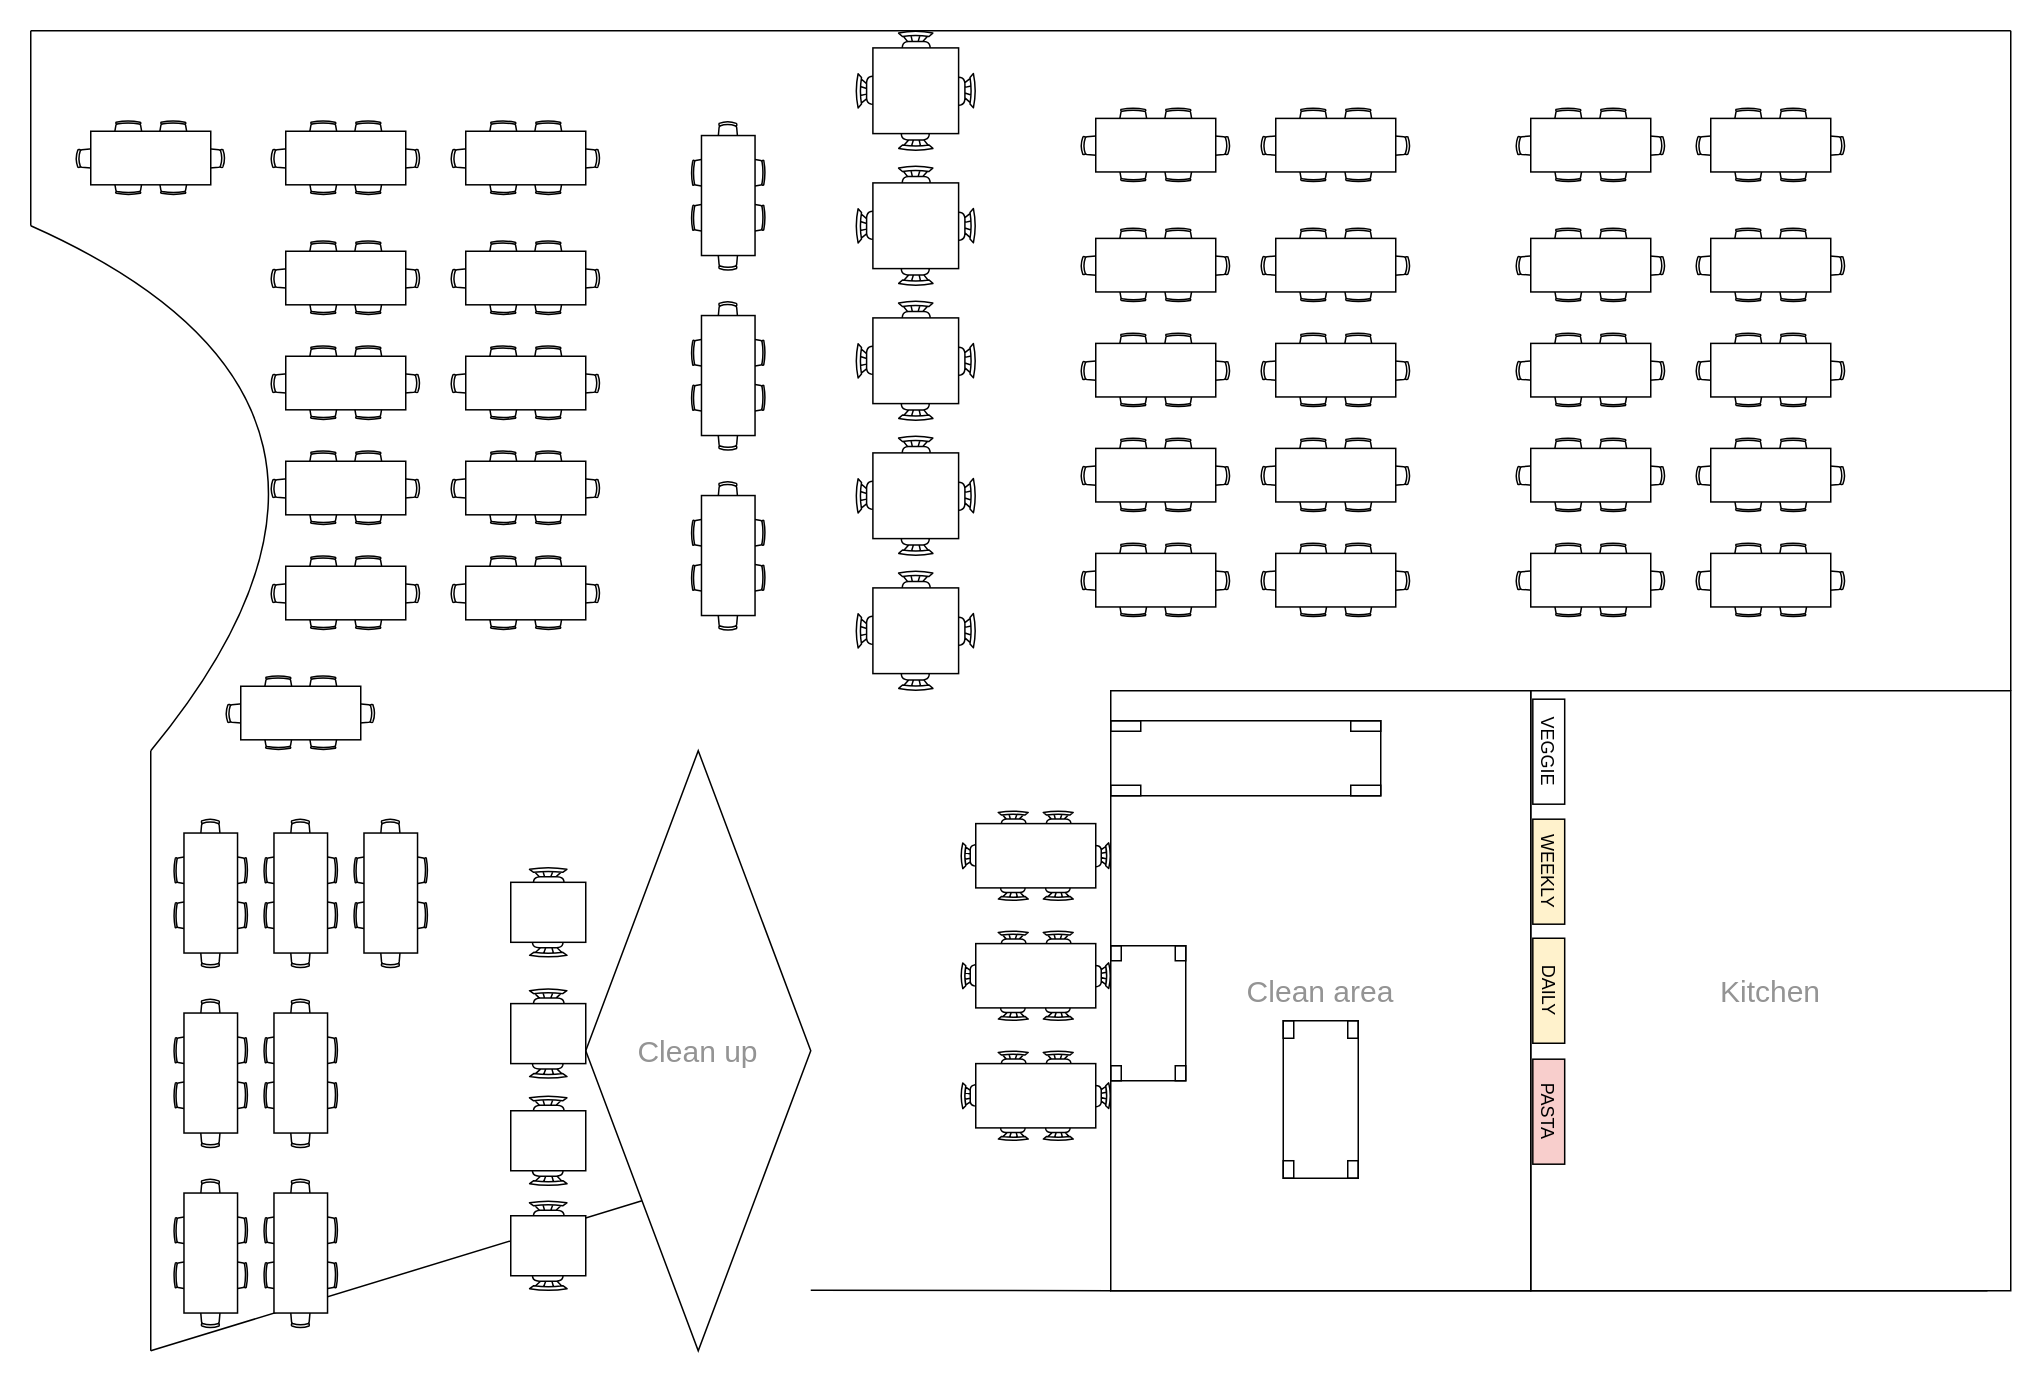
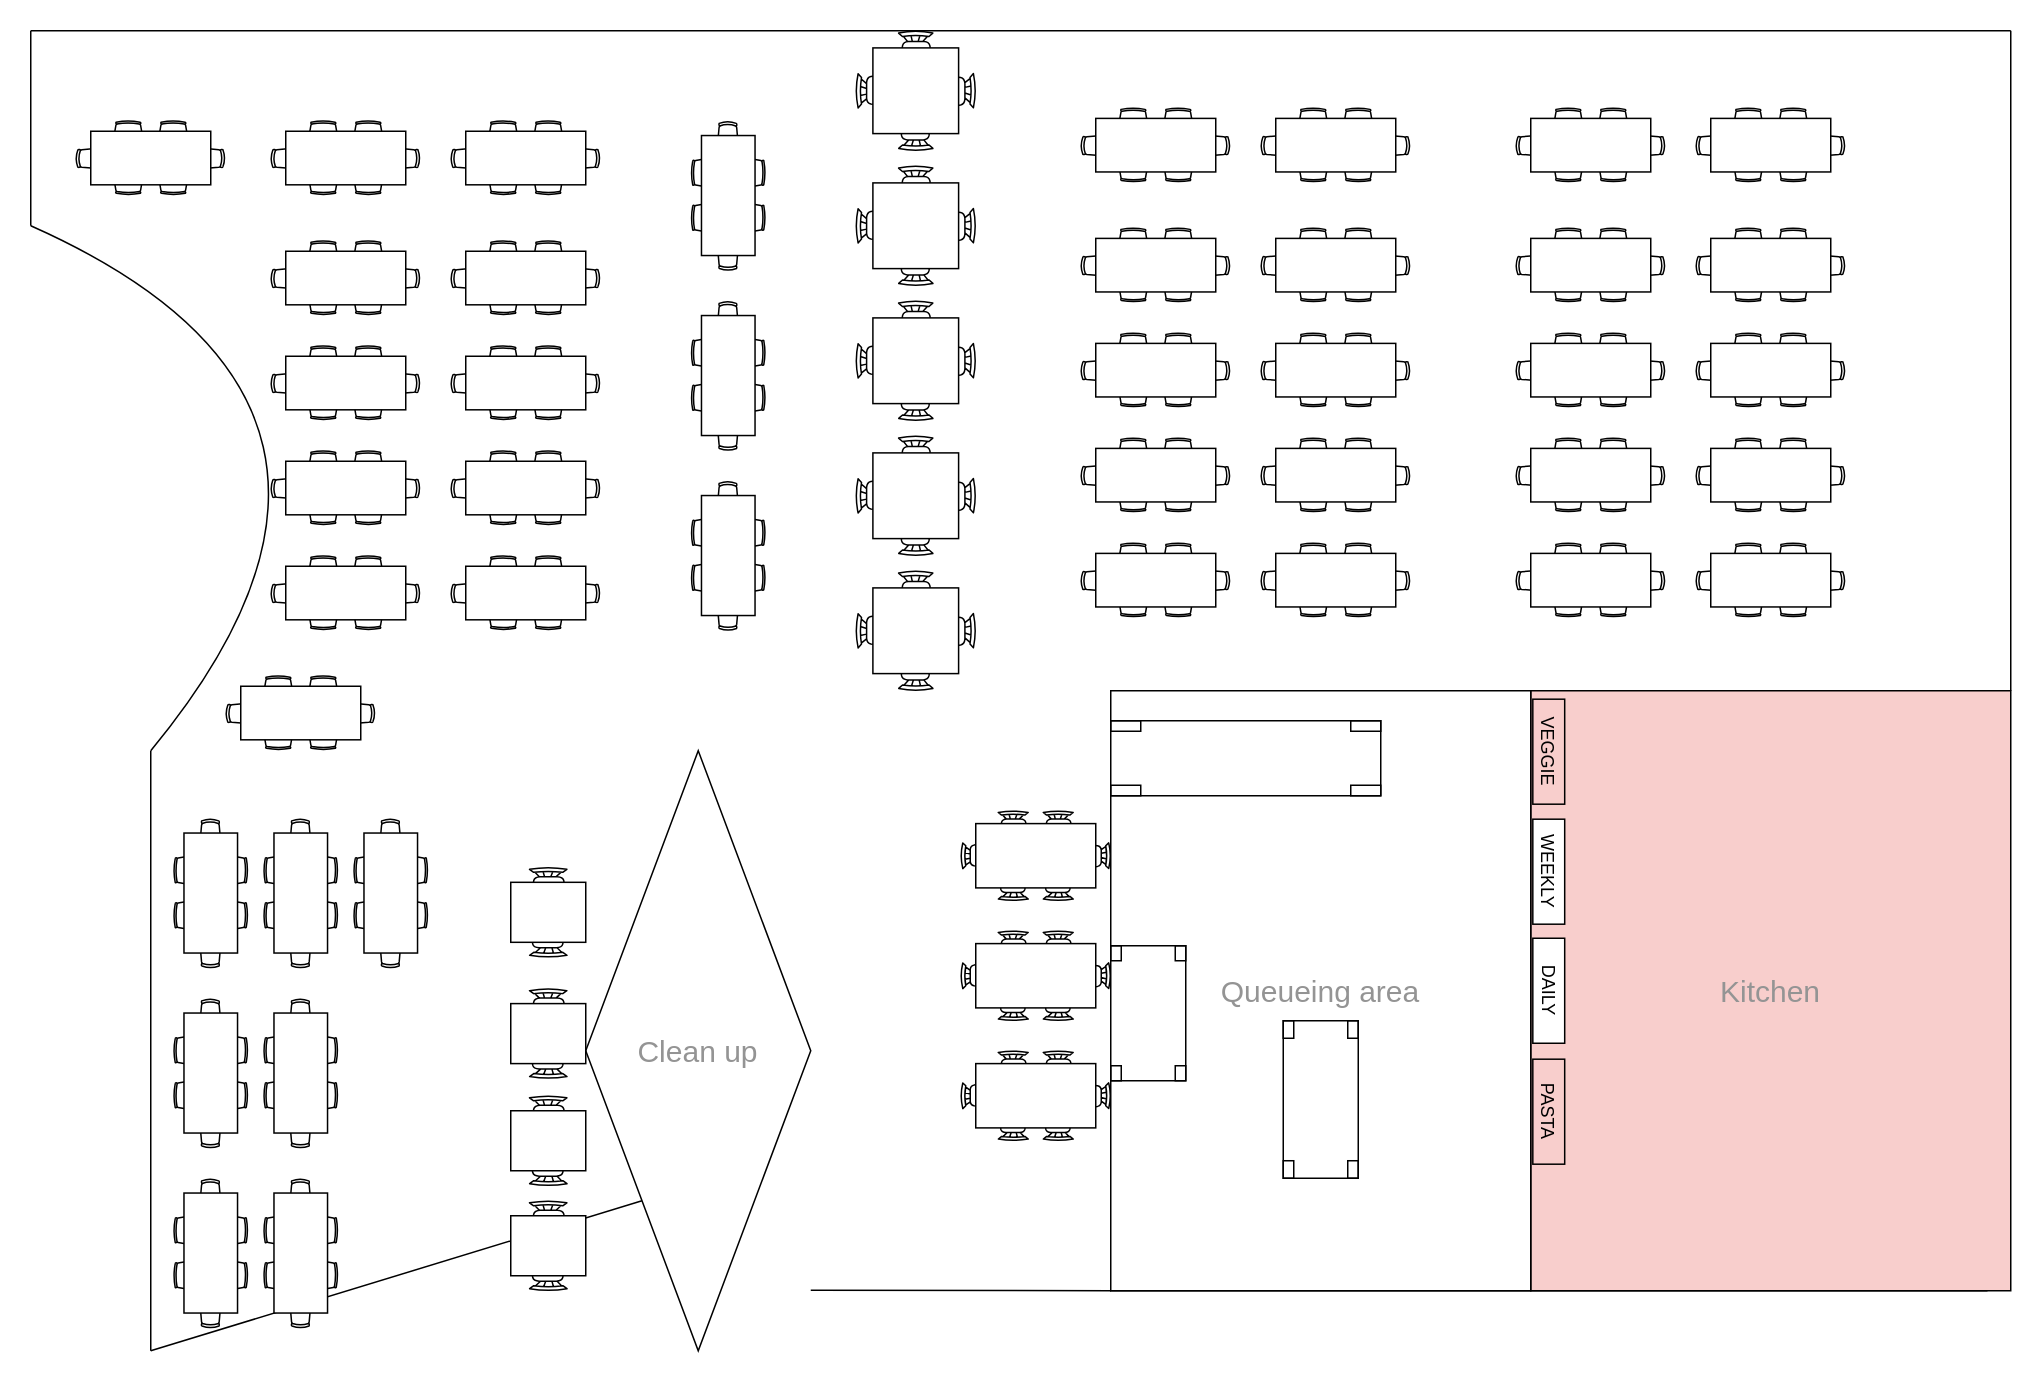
(1549, 752) -> (1549, 752)
(1549, 872) -> (1549, 872)
(1321, 991) -> (1321, 991)
(1549, 991) -> (1549, 991)
(1771, 991) -> (1771, 991)
